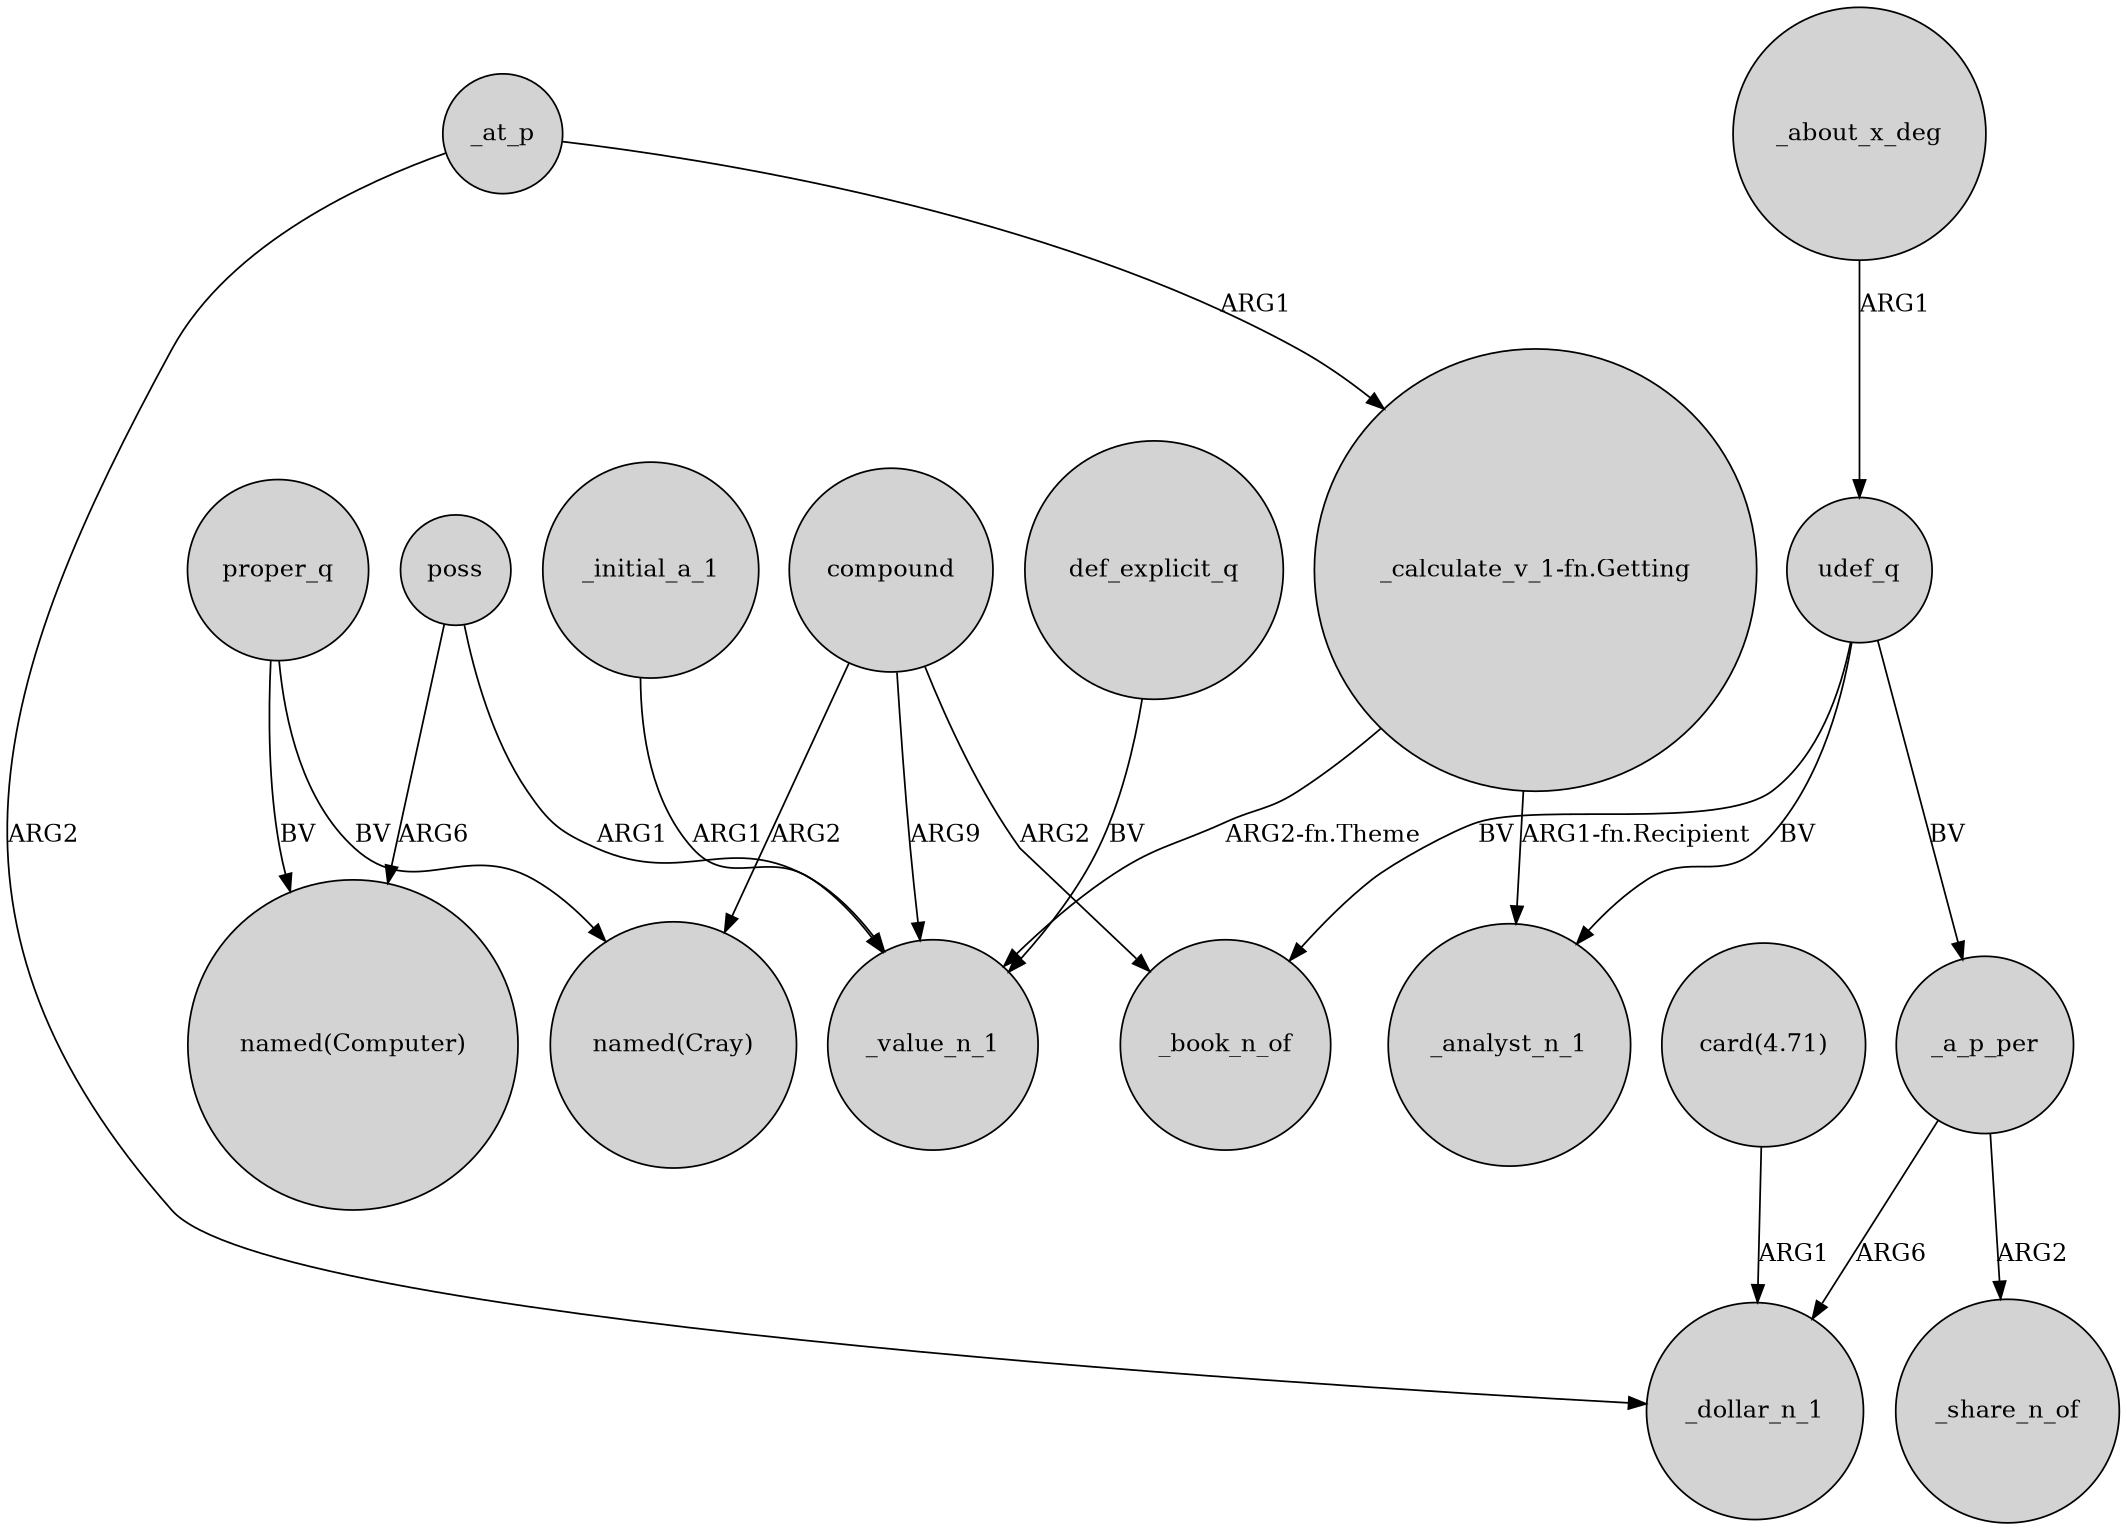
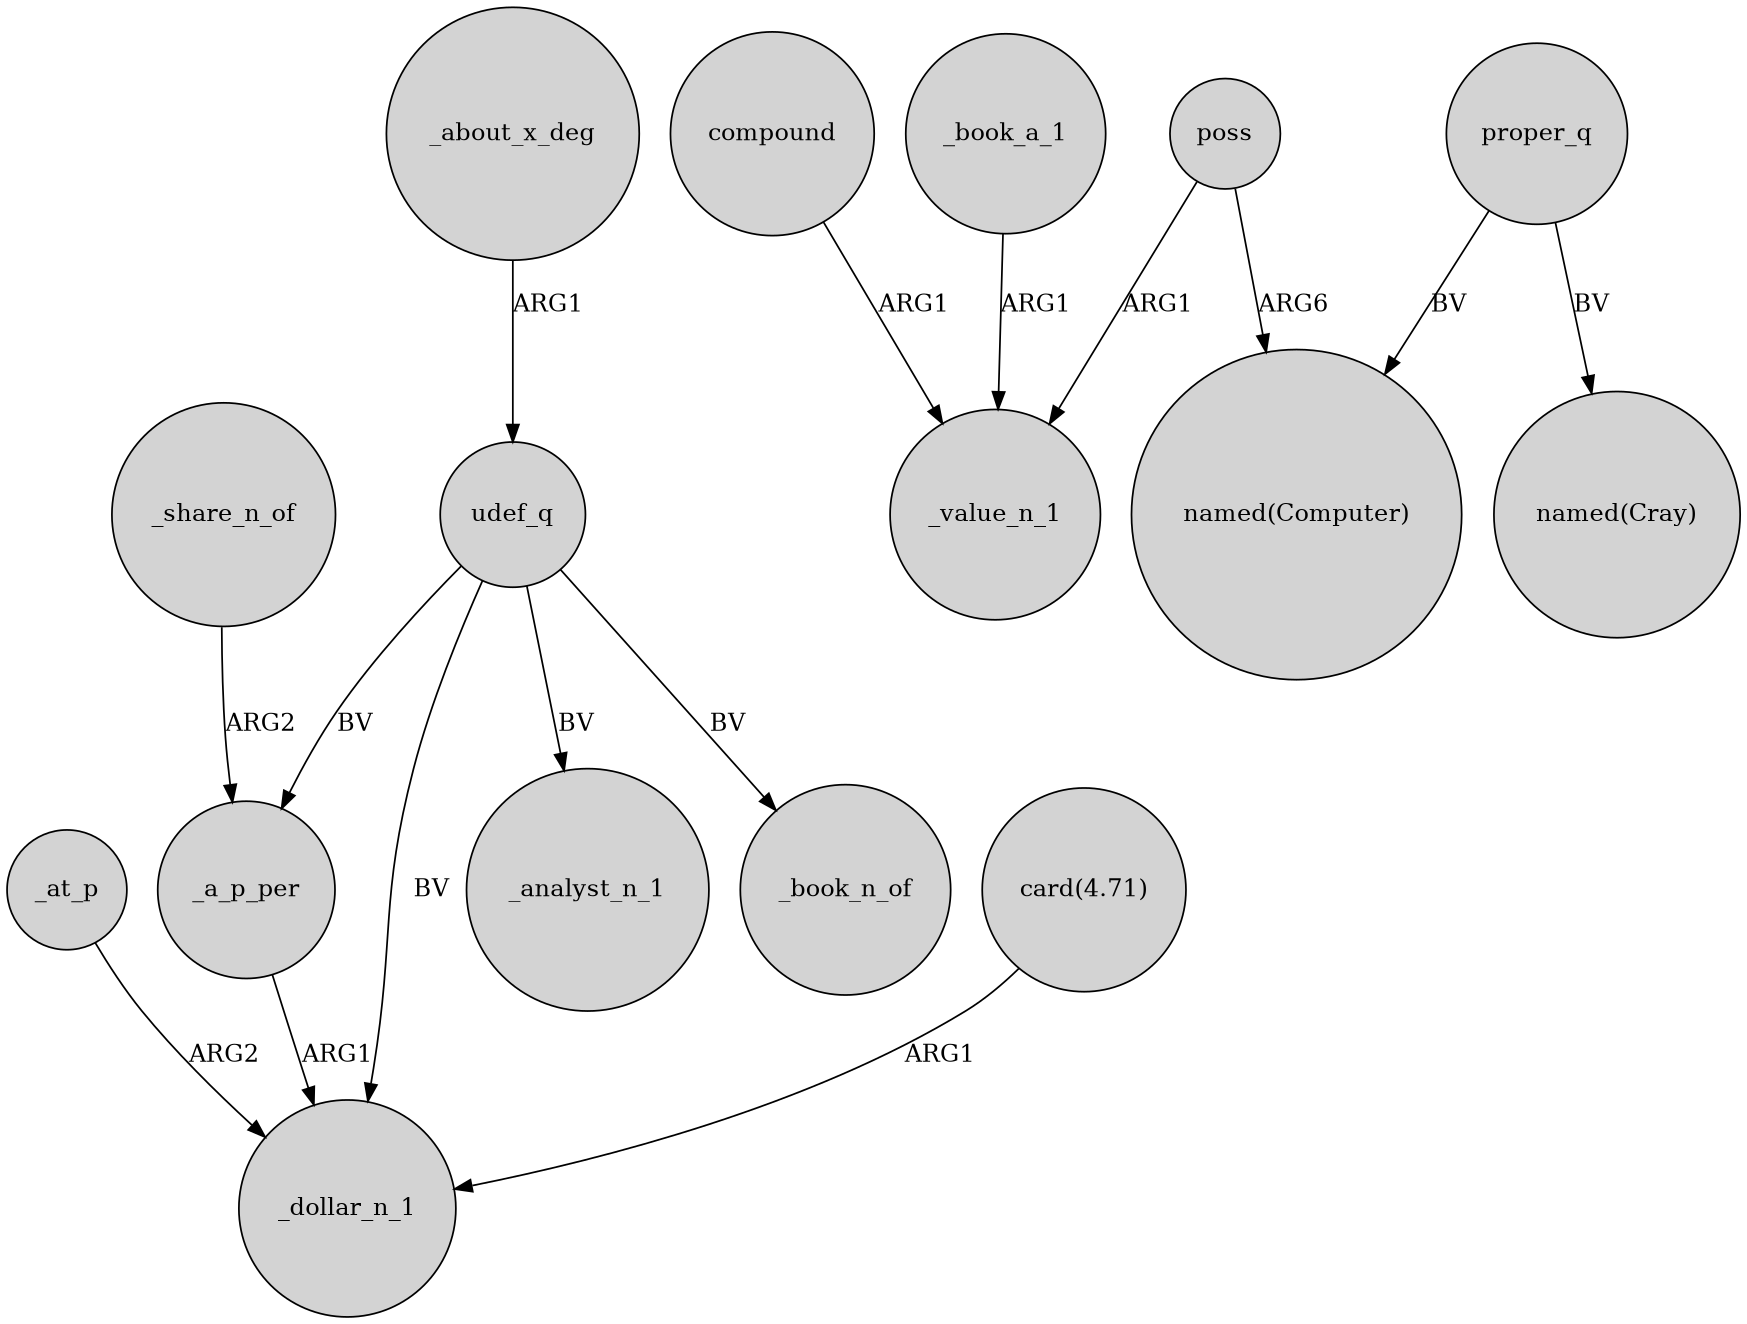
(651, 570) -> (1006, 134)
(1154, 570) -> none
(1536, 570) -> none
(791, 790) -> none
none -> (401, 826)
(1007, 830) -> none
(946, 835) -> (914, 305)
(1995, 1207) -> (224, 706)
(1892, 1255) -> (338, 1055)
